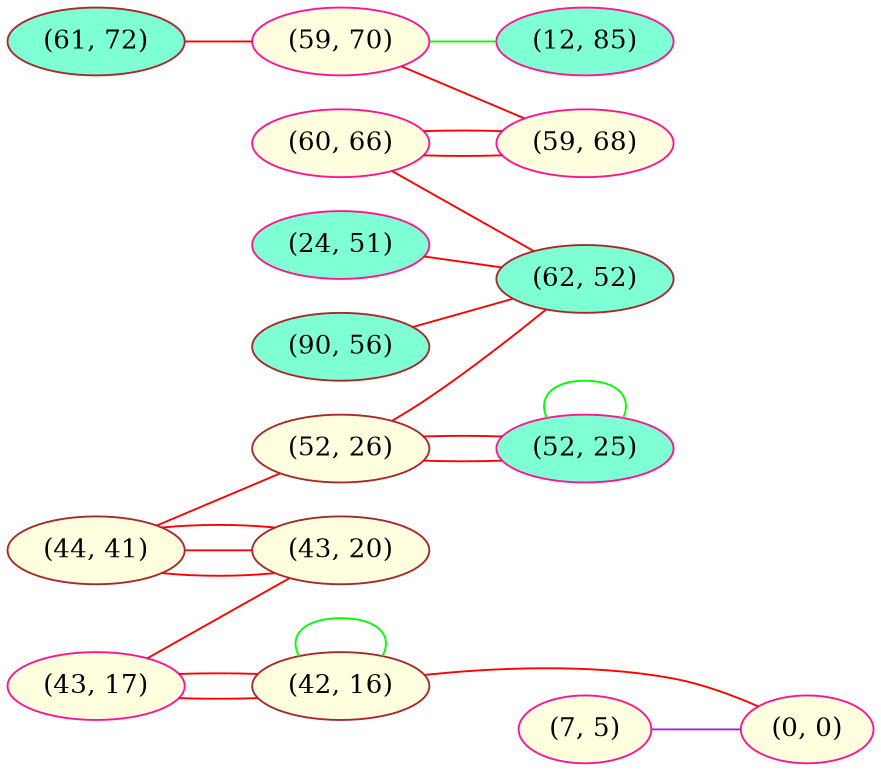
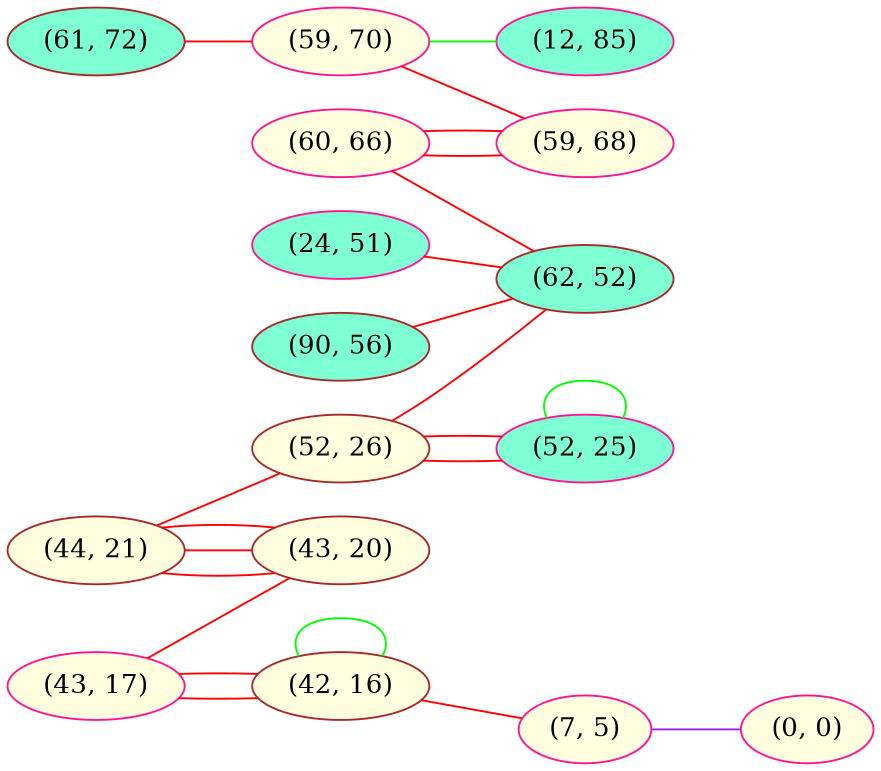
(96, 550) -> (96, 550)
(594, 670) -> (472, 709)
